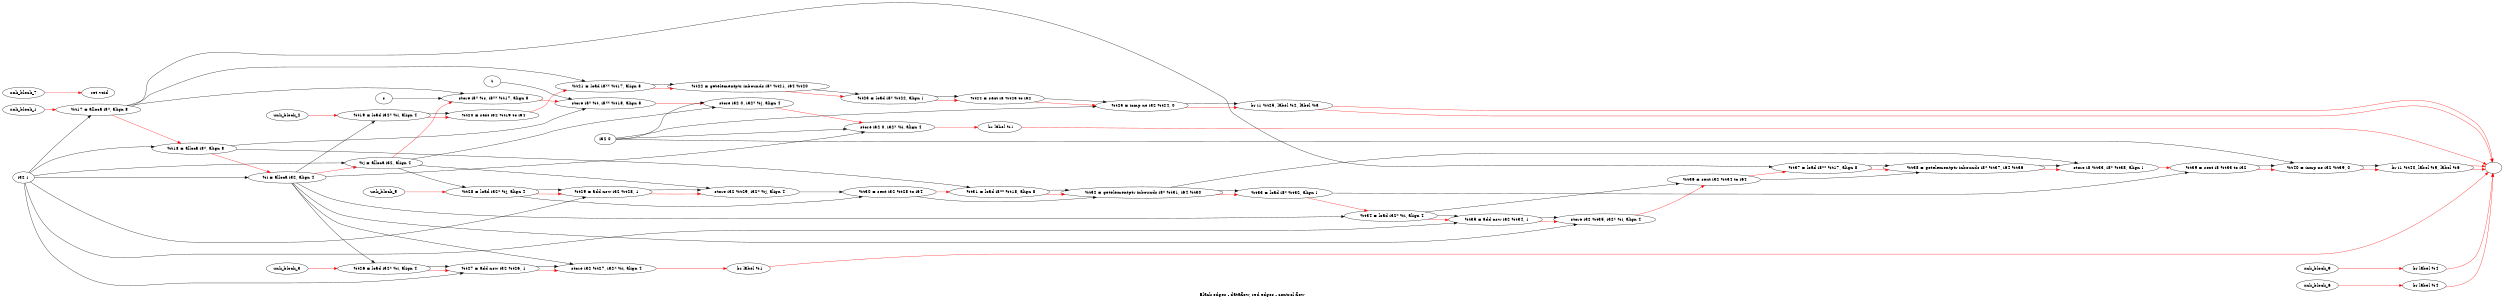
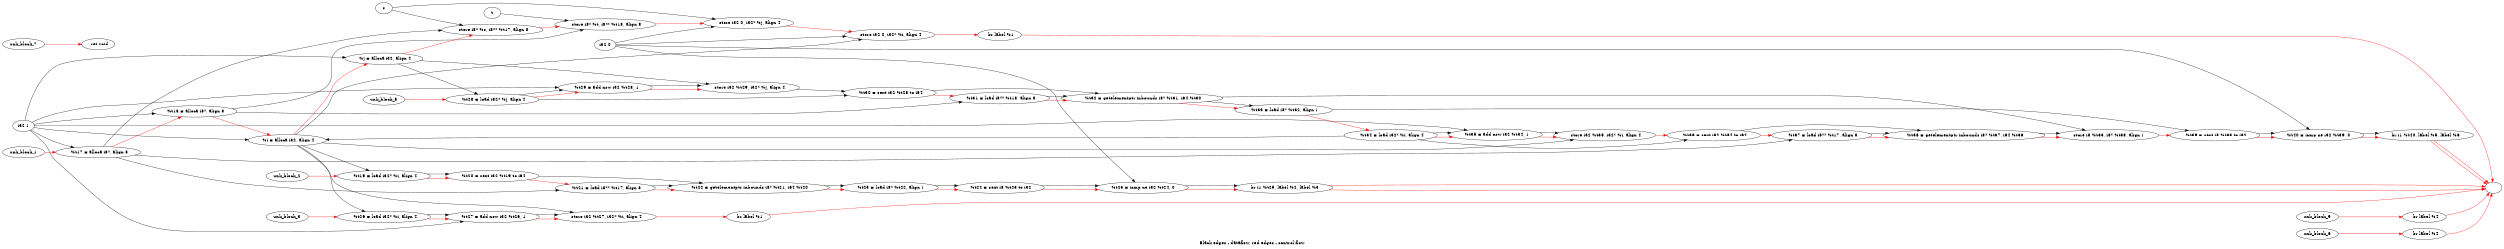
(561, 129) -> (553, 5)
none -> (619, 178)
(817, 218) -> (837, 138)
